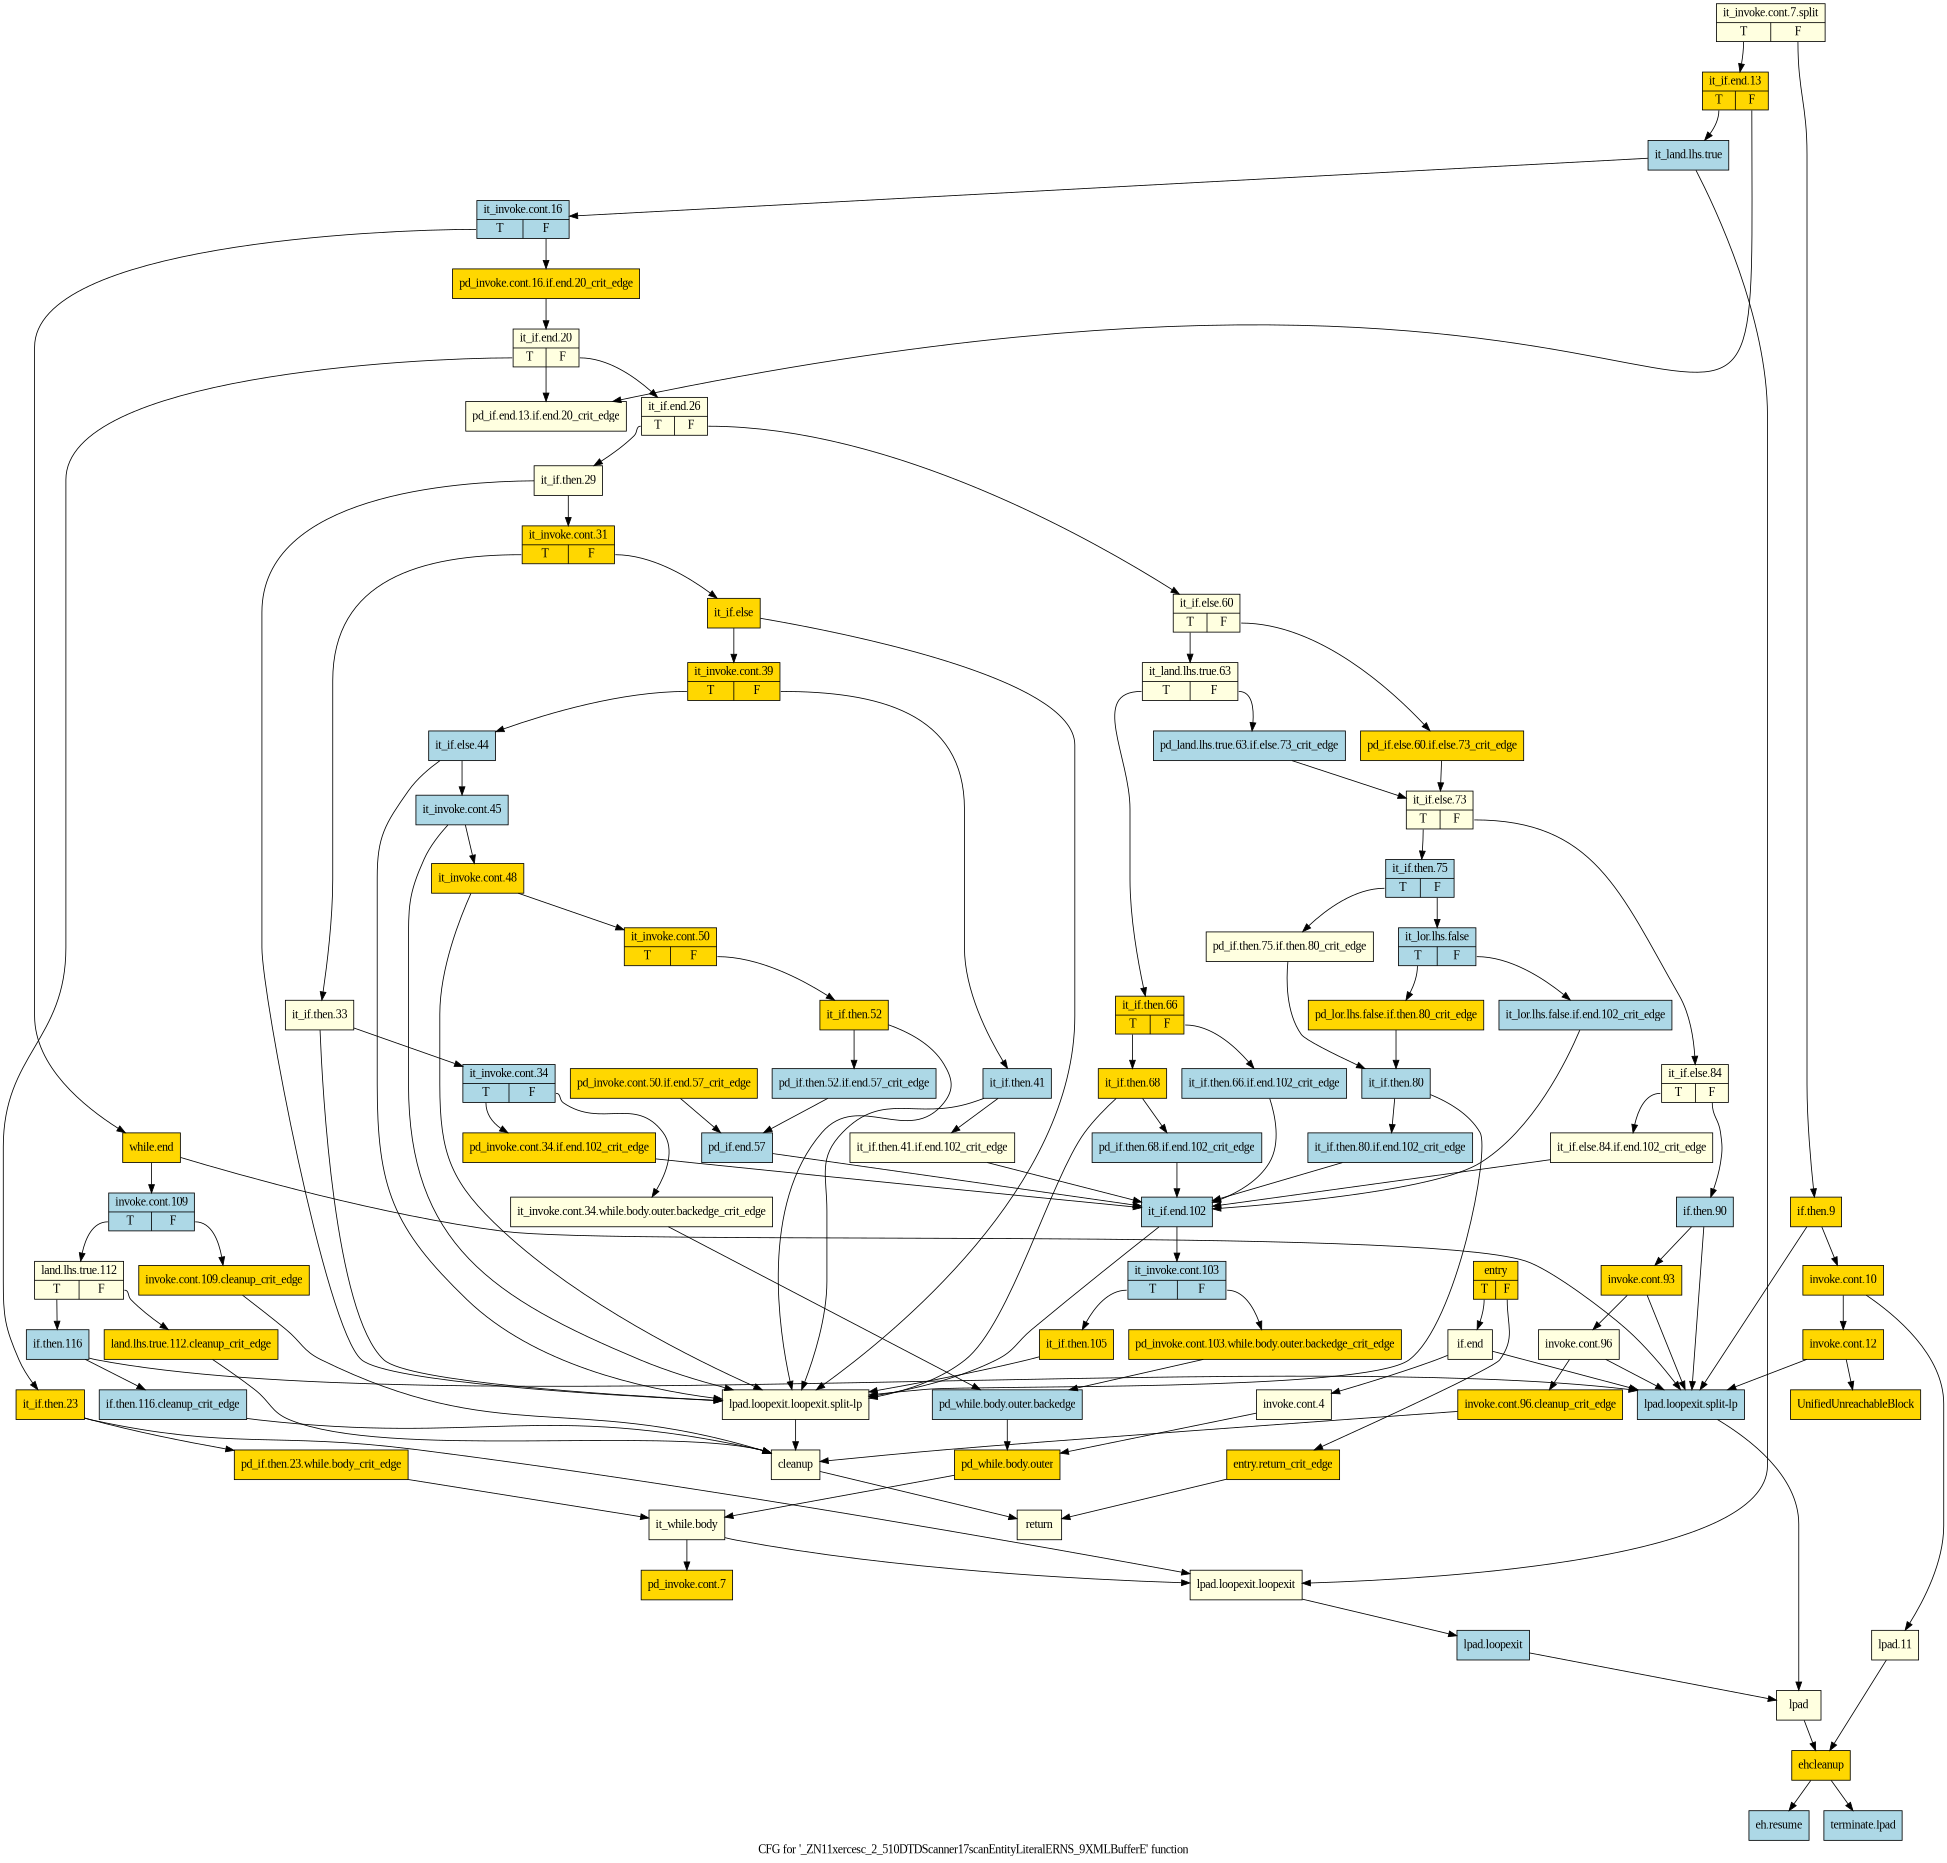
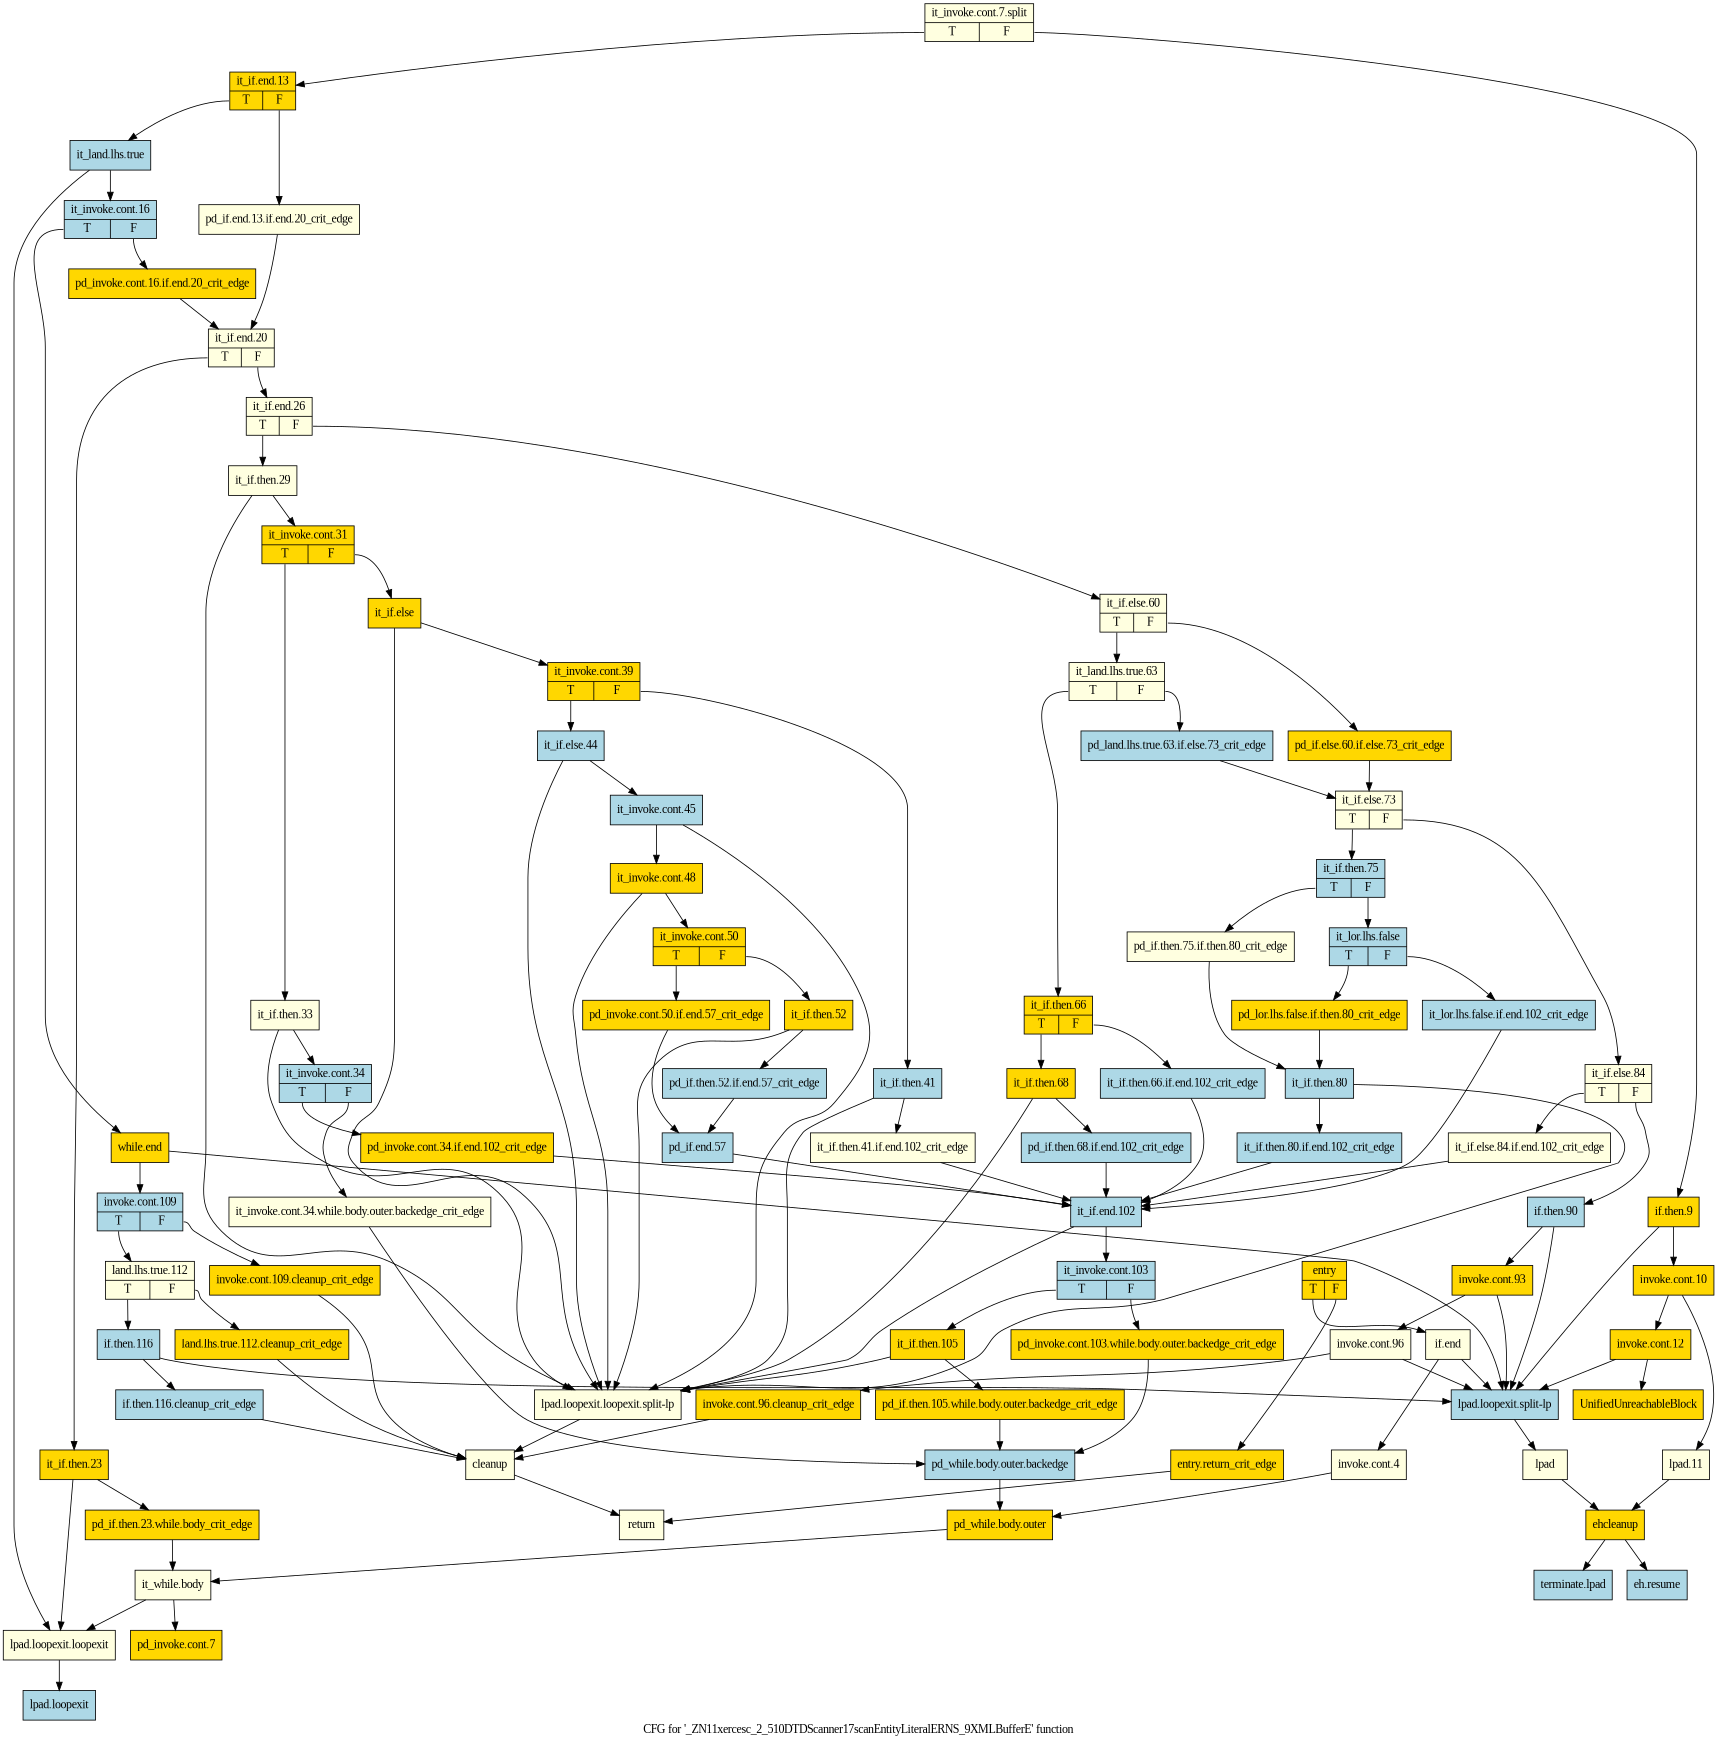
(546, 380) -> (269, 279)
none -> (676, 979)
none -> (1000, 1405)
(1649, 1676) -> none
